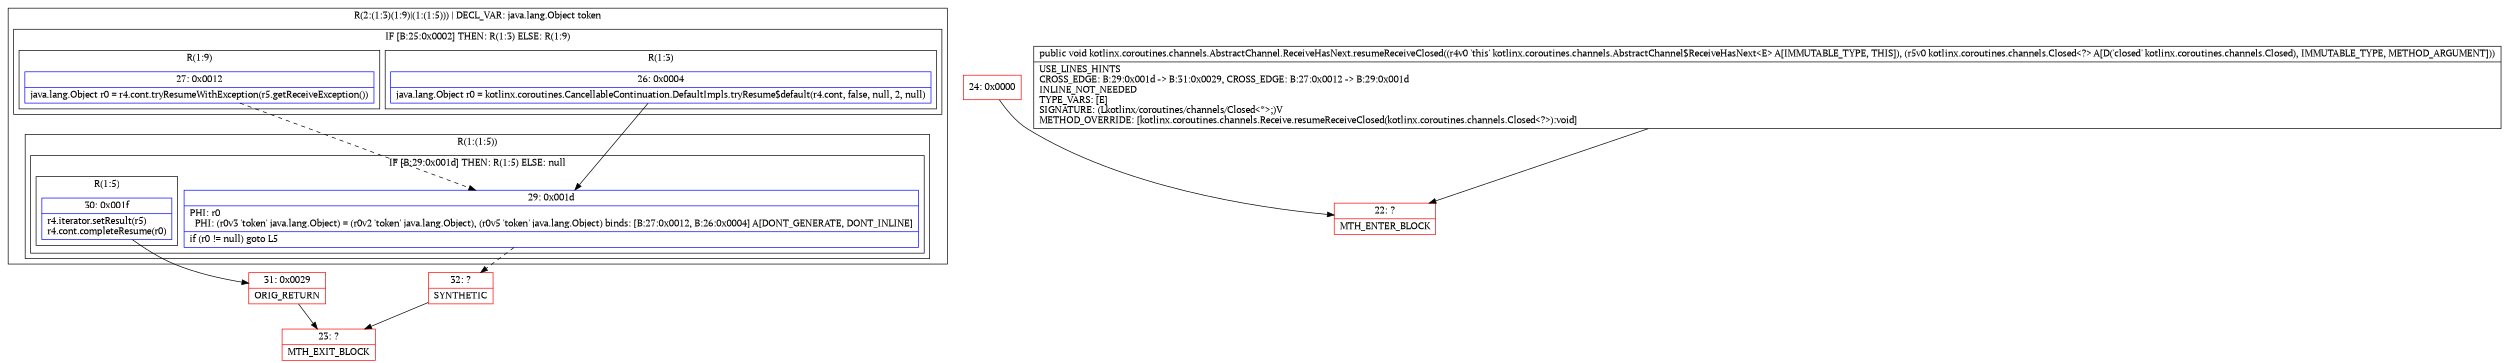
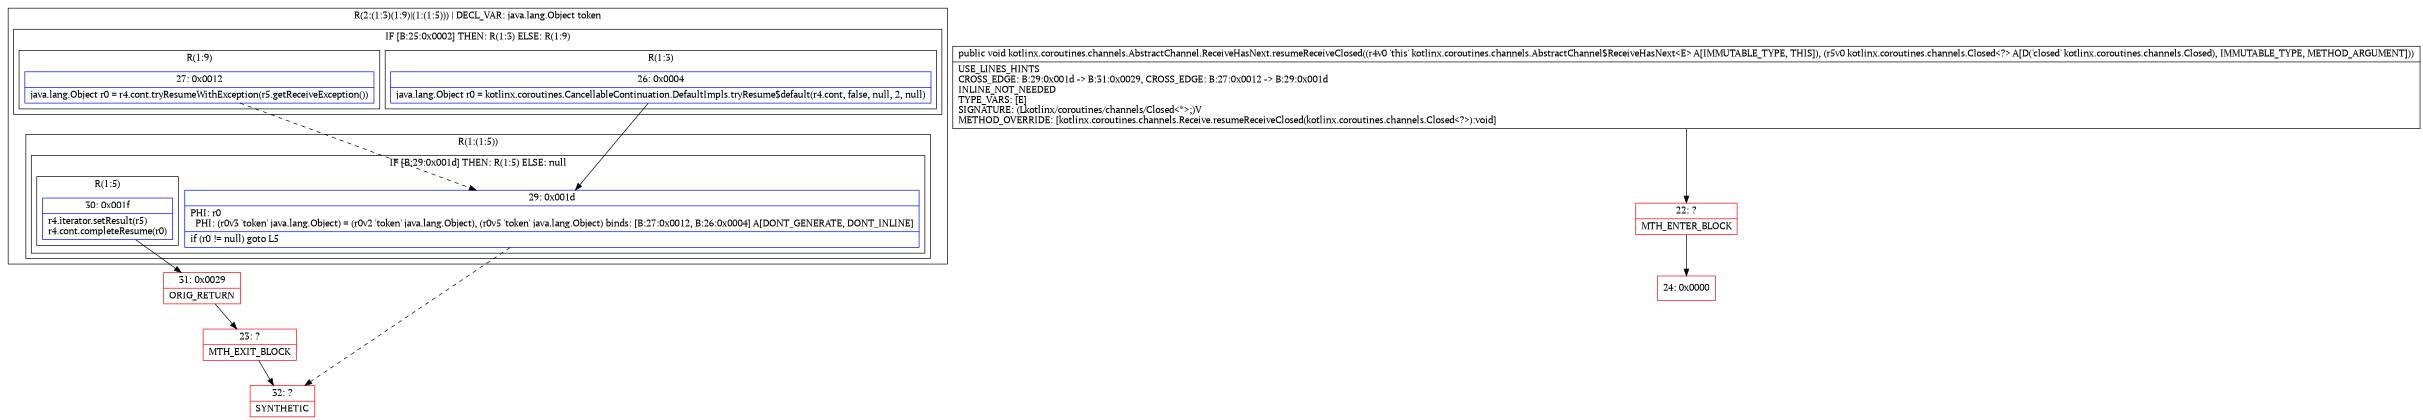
(1153, 182) -> (1686, 252)
(400, 314) -> (264, 370)
